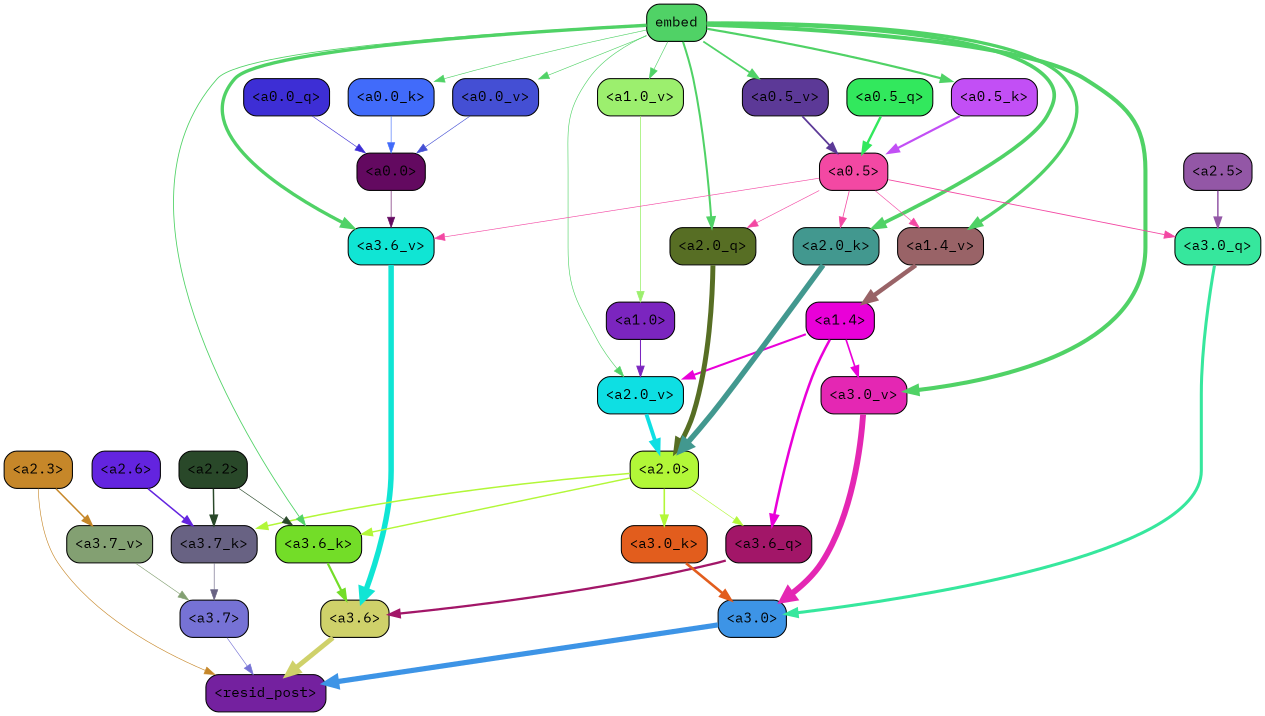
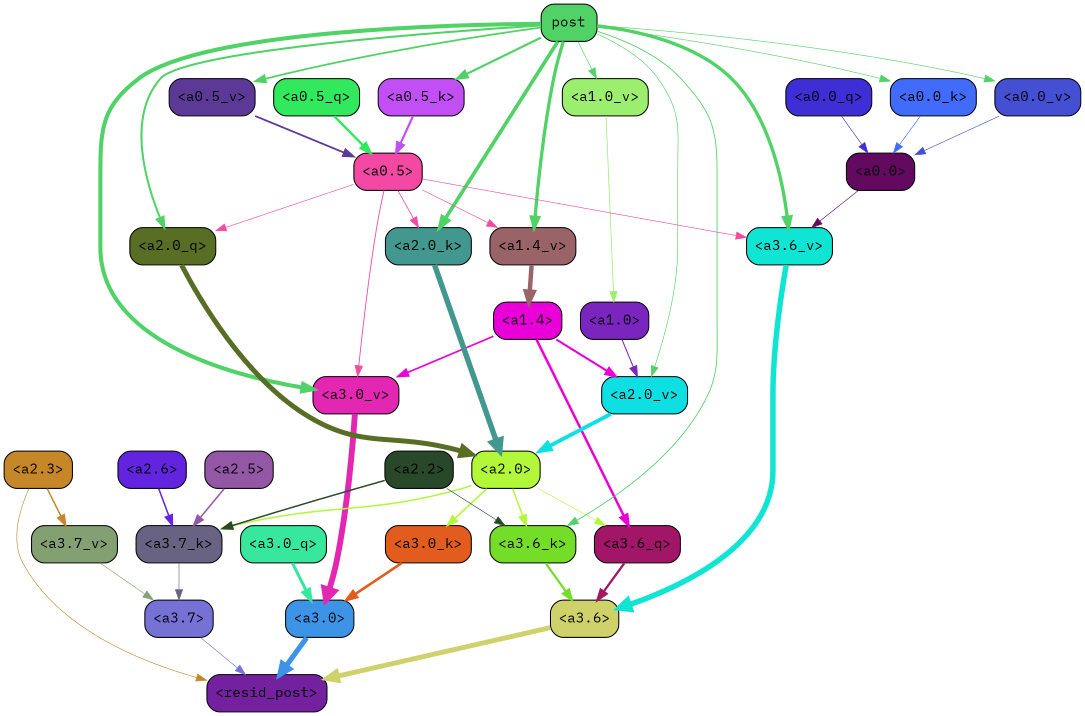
(677, 23) -> (569, 23)
(1218, 204) -> (212, 503)
(1026, 207) -> (369, 278)
